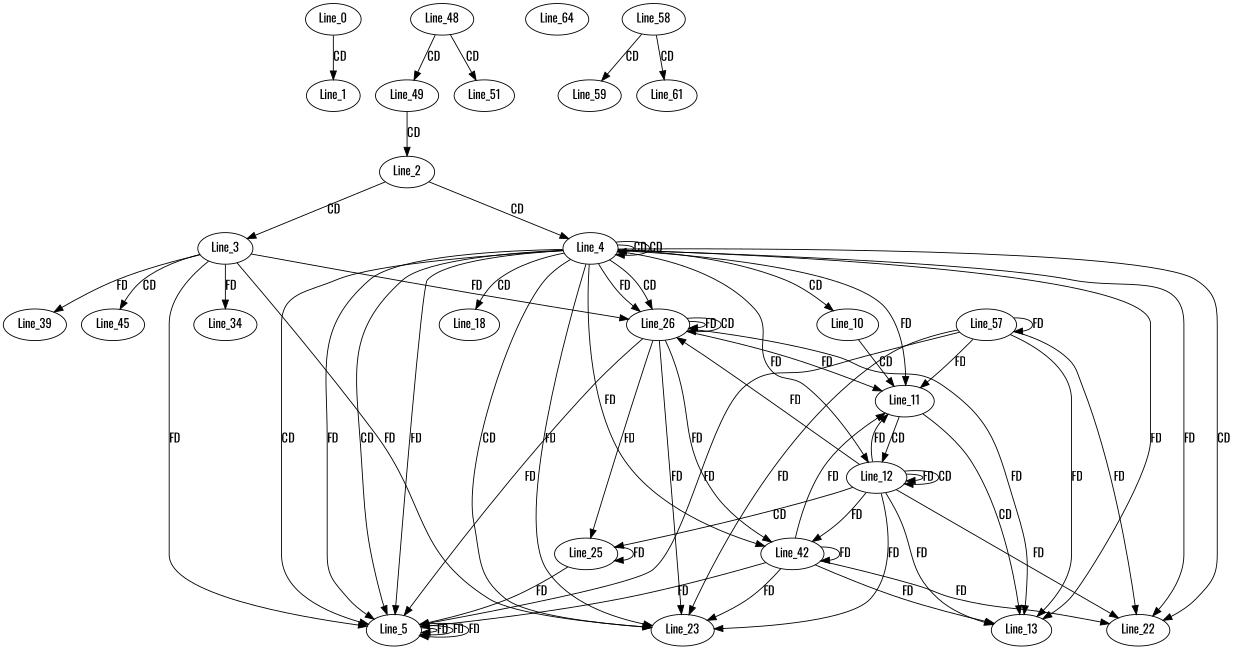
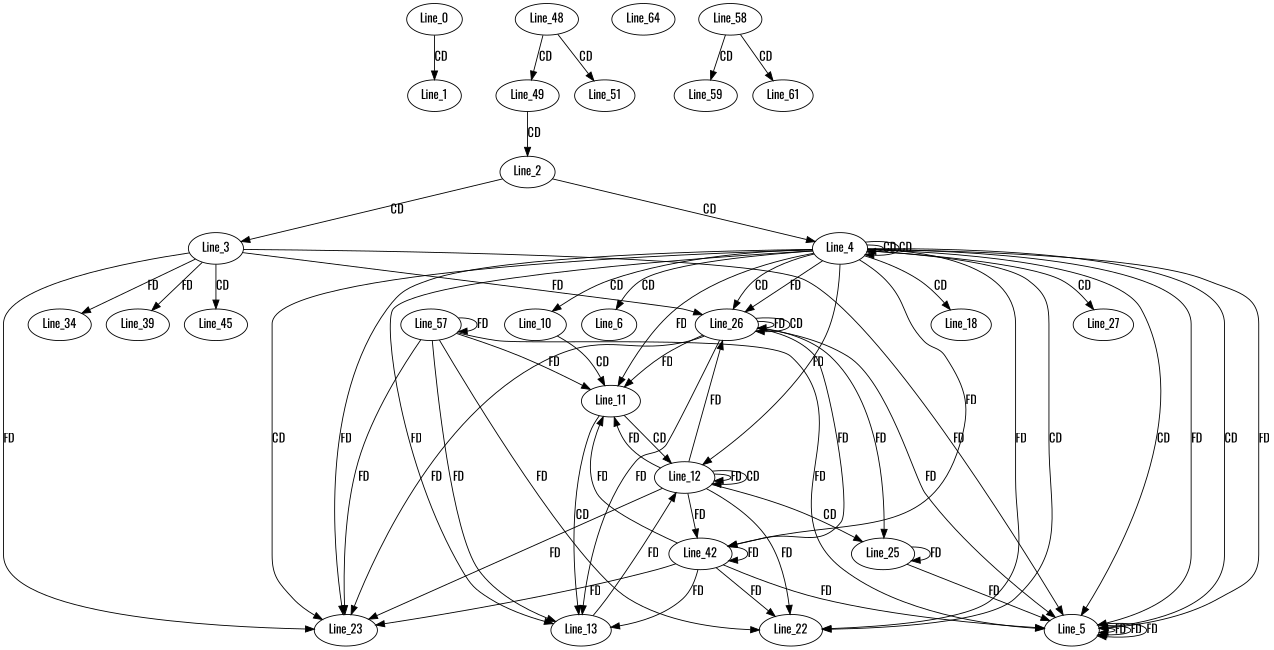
none -> (609, 325)
none -> (1103, 325)
(918, 572) -> (634, 559)
